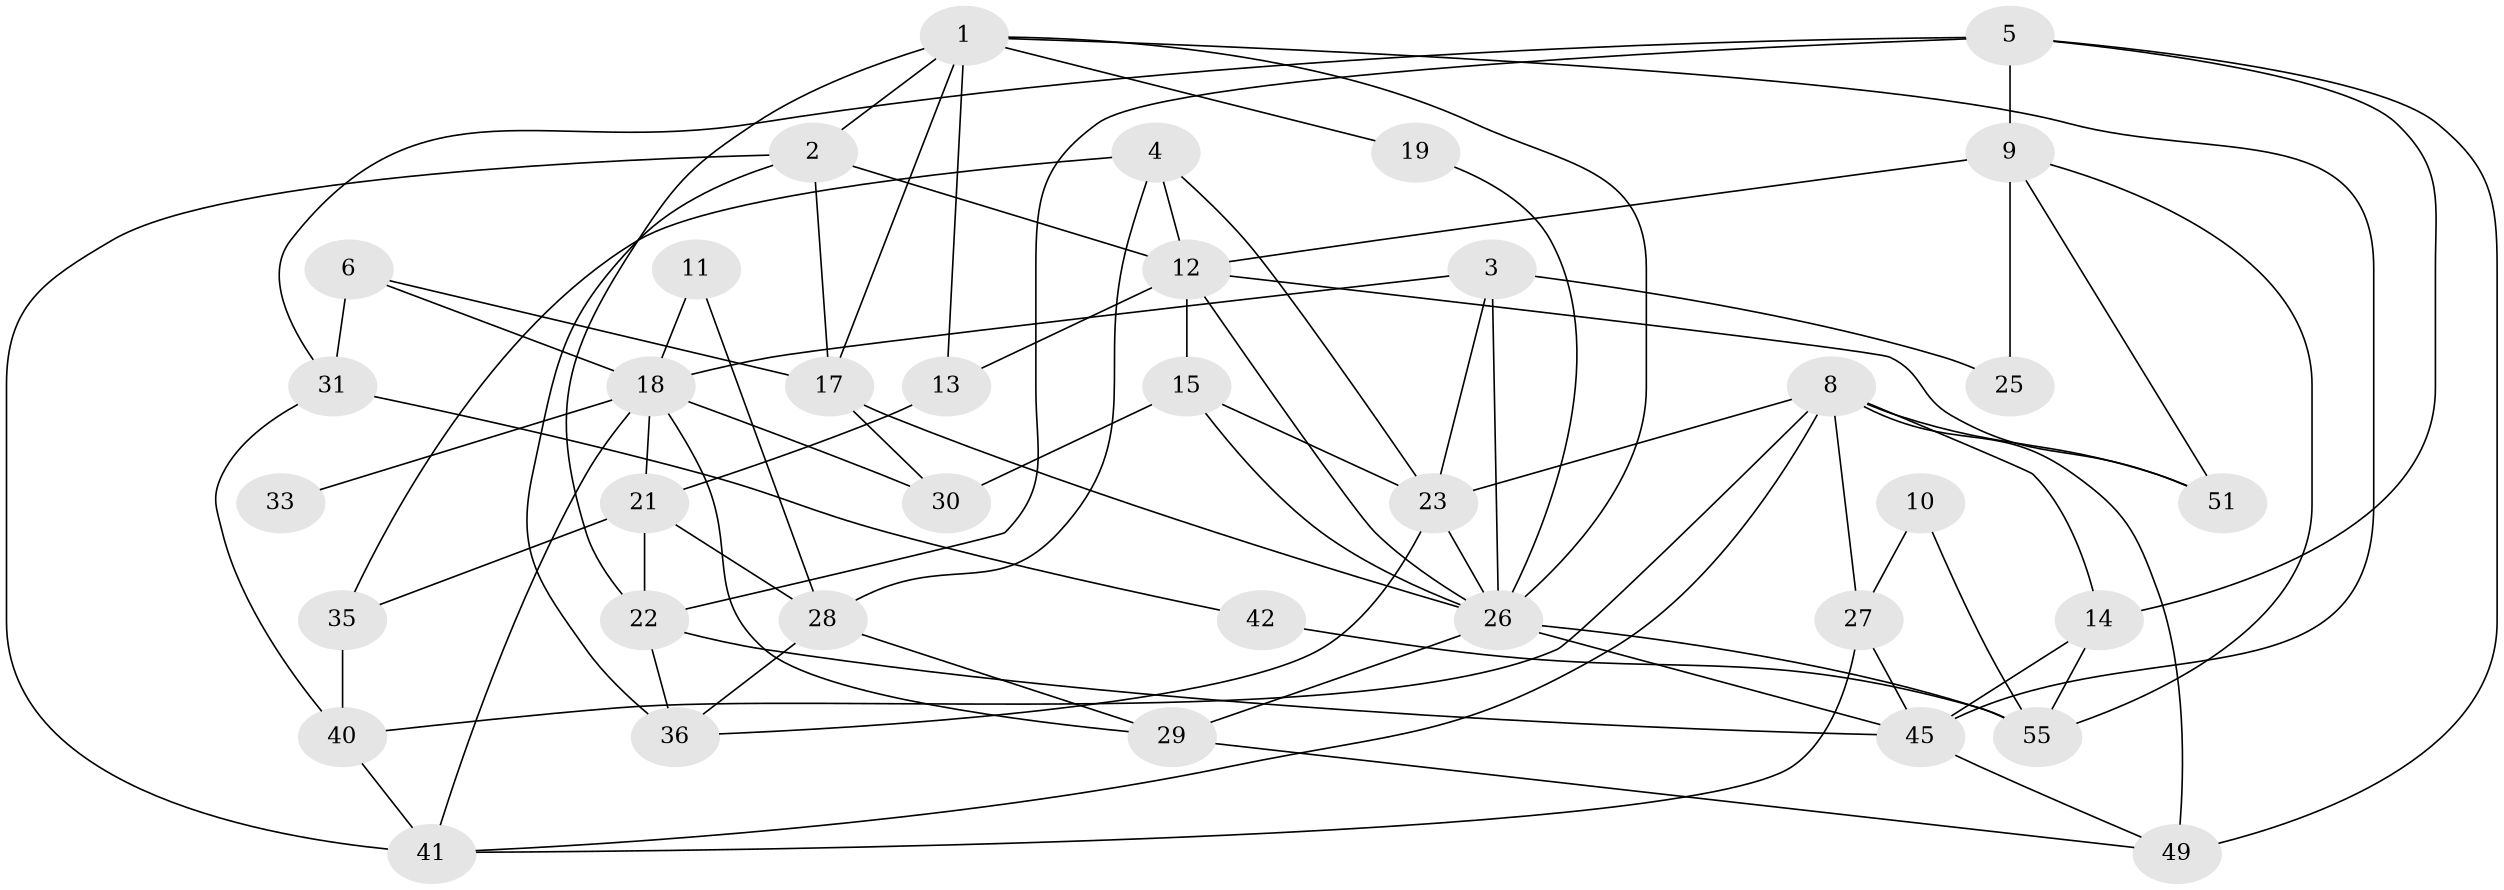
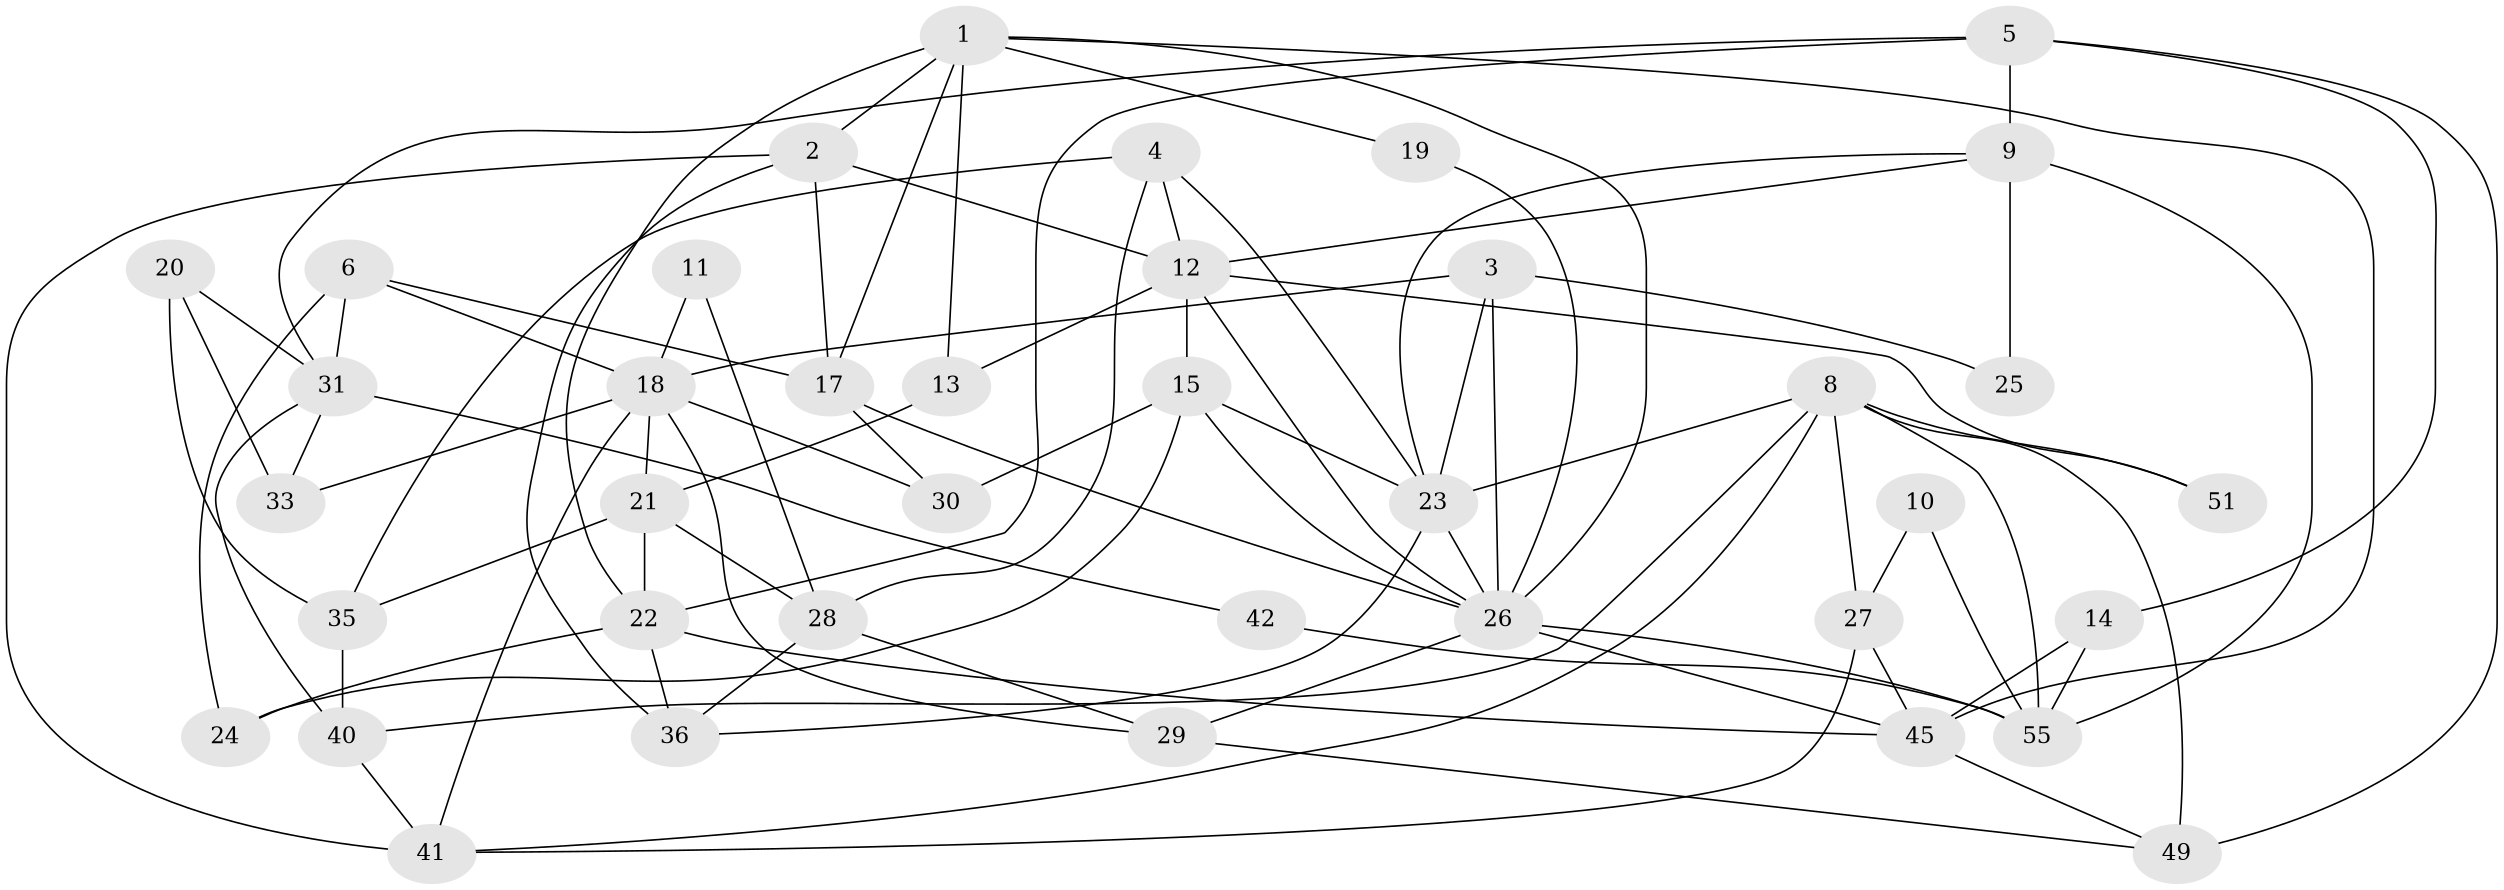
none -> (170, 270)
(2116, 328) -> (1572, 184)
none -> (307, 445)
(2012, 464) -> (2006, 523)
none -> (226, 737)
